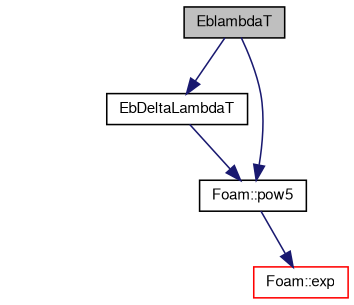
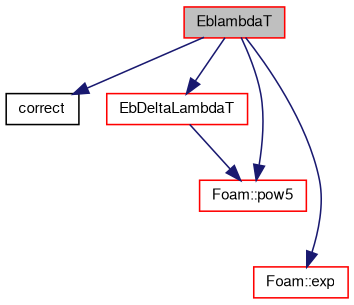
(234, 22) -> (234, 22)
none -> (43, 109)
(177, 109) -> (177, 109)
(253, 196) -> (253, 196)
(273, 232) -> (306, 138)
